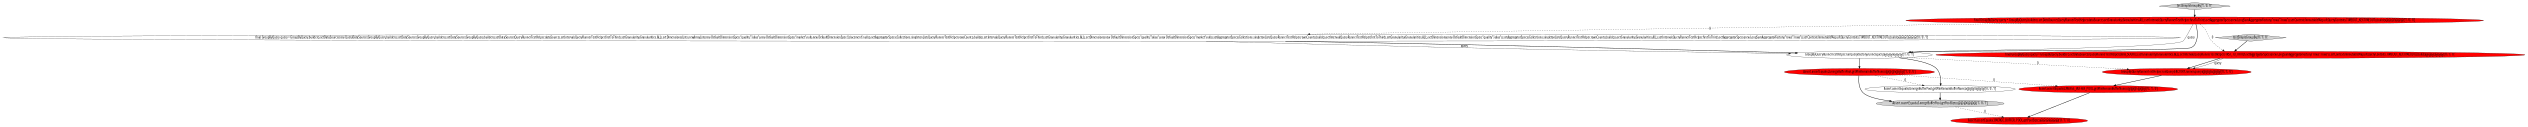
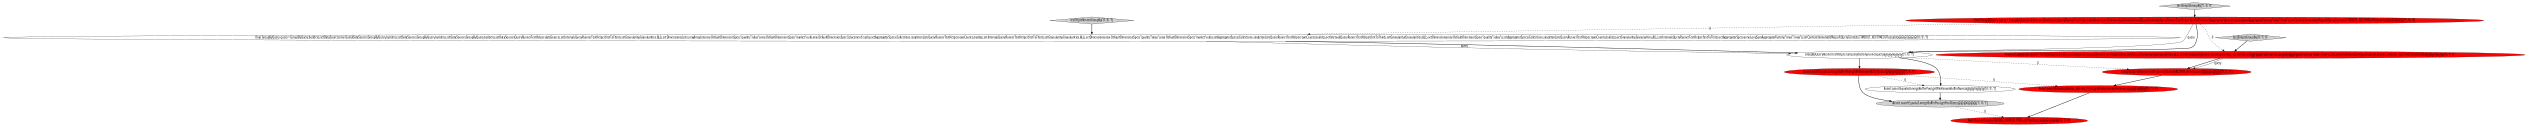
none -> (1092, 21)
